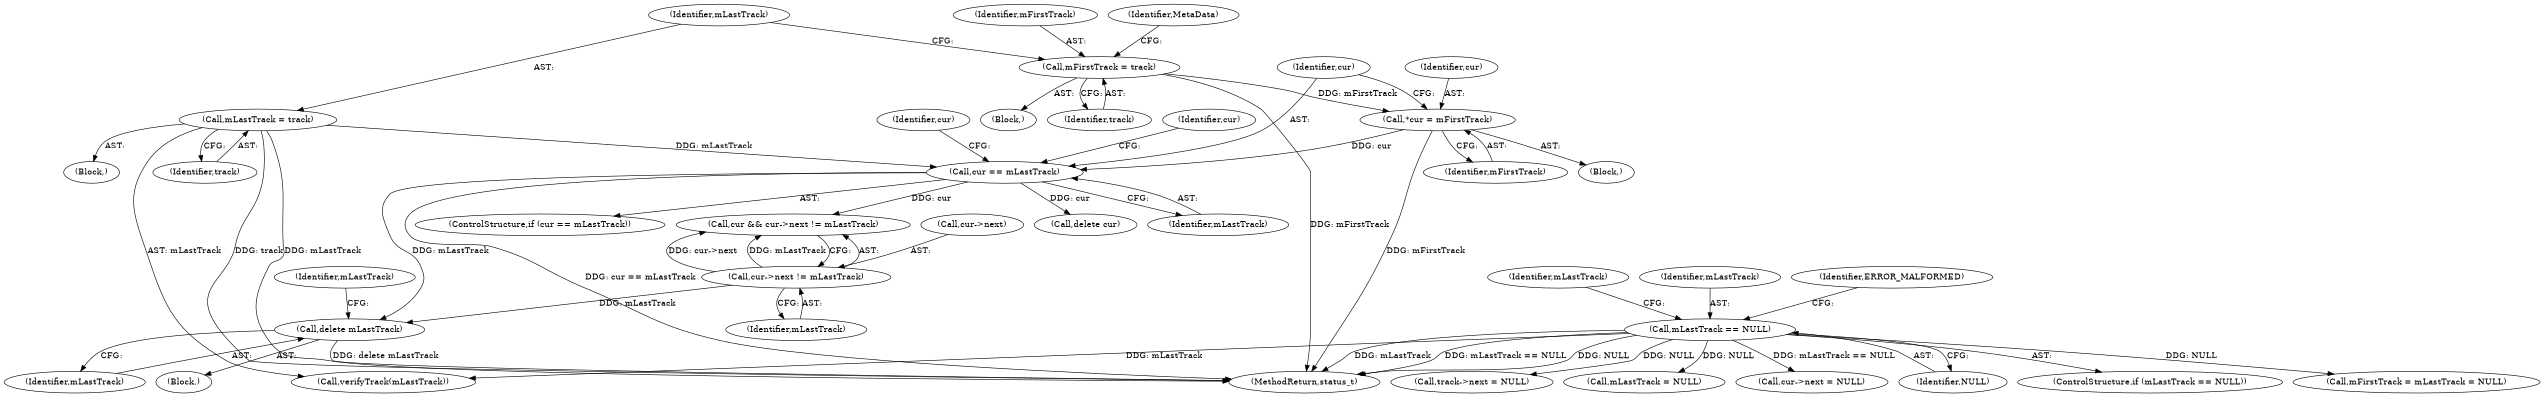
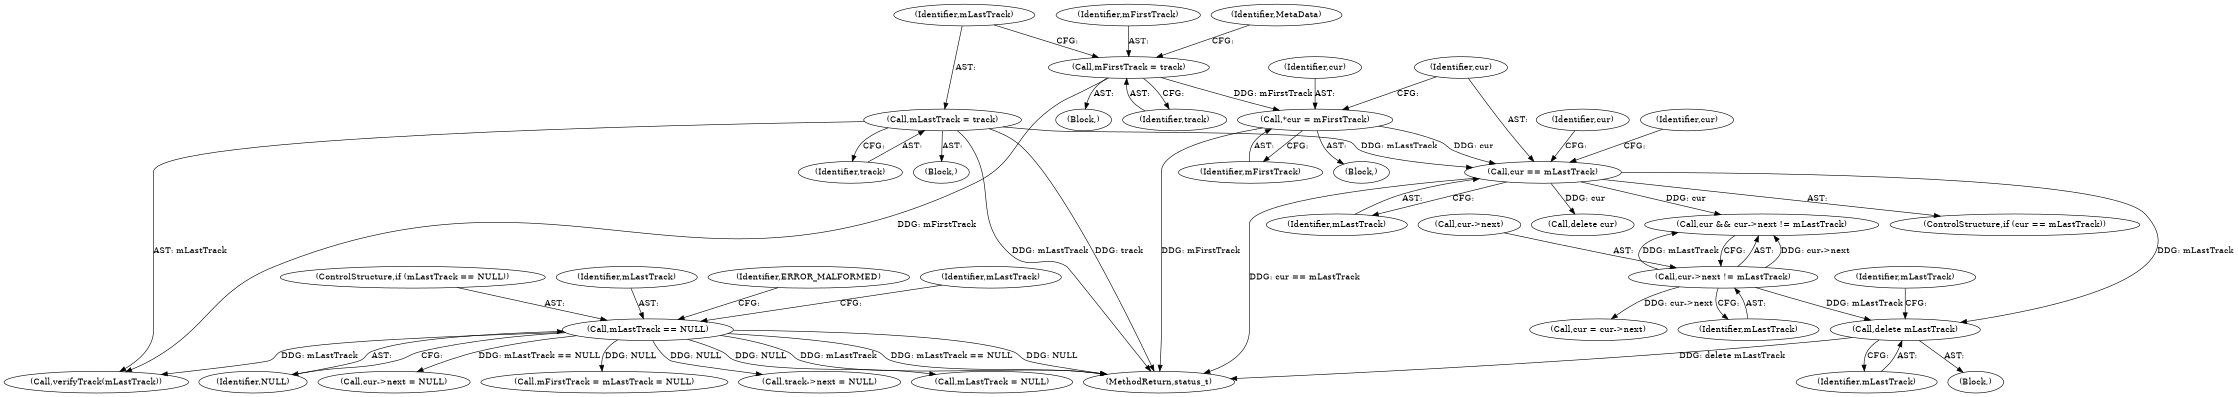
(1310, 176) -> (624, 231)
none -> (1598, 330)
(1942, 348) -> (529, 303)
